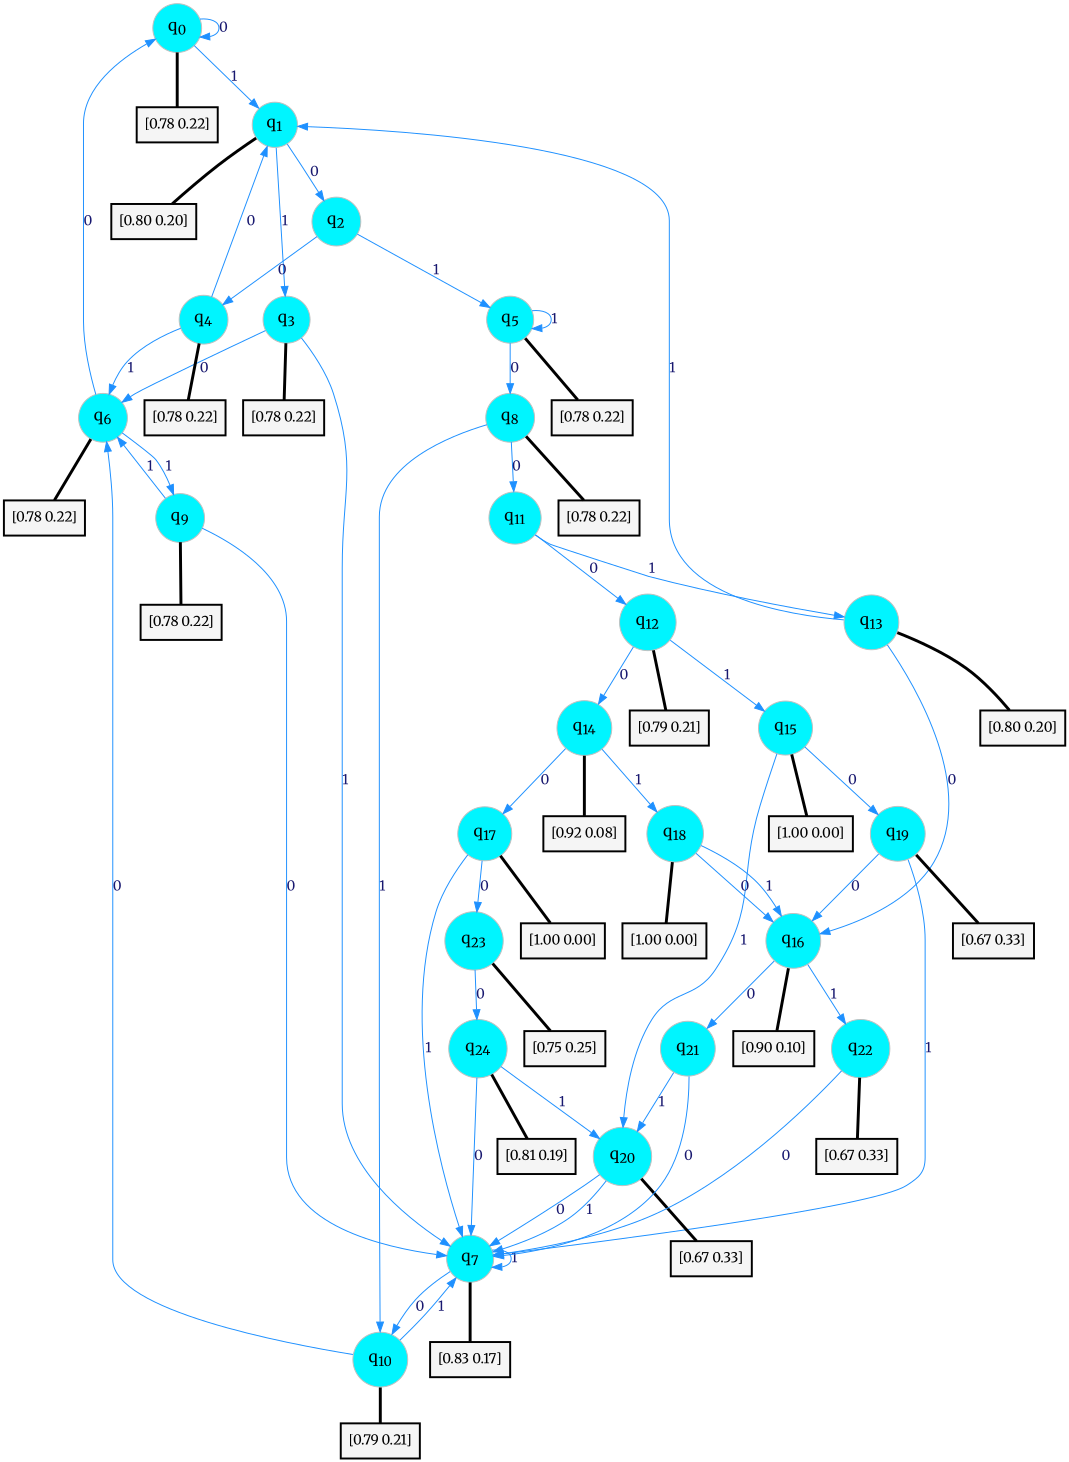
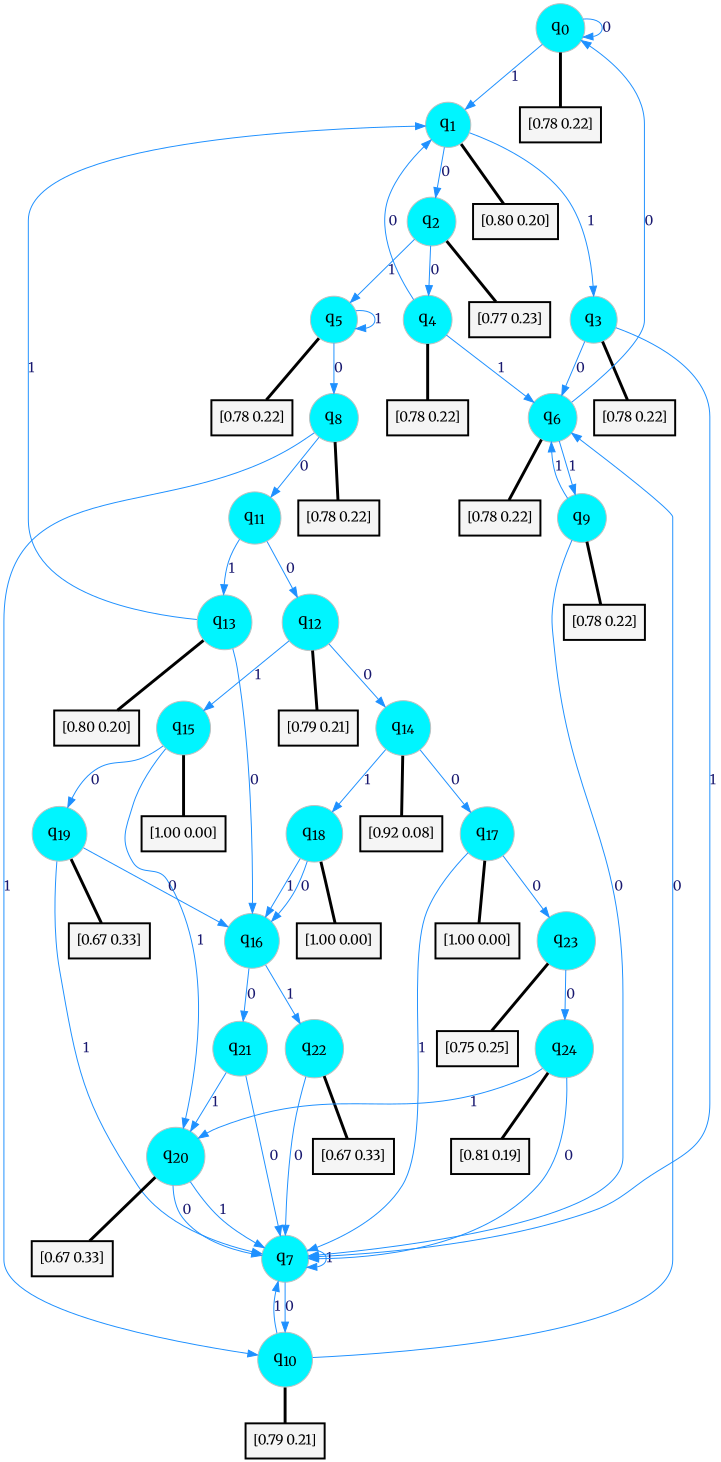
none -> (510, 320)
(774, 1049) -> none
(470, 1360) -> none
